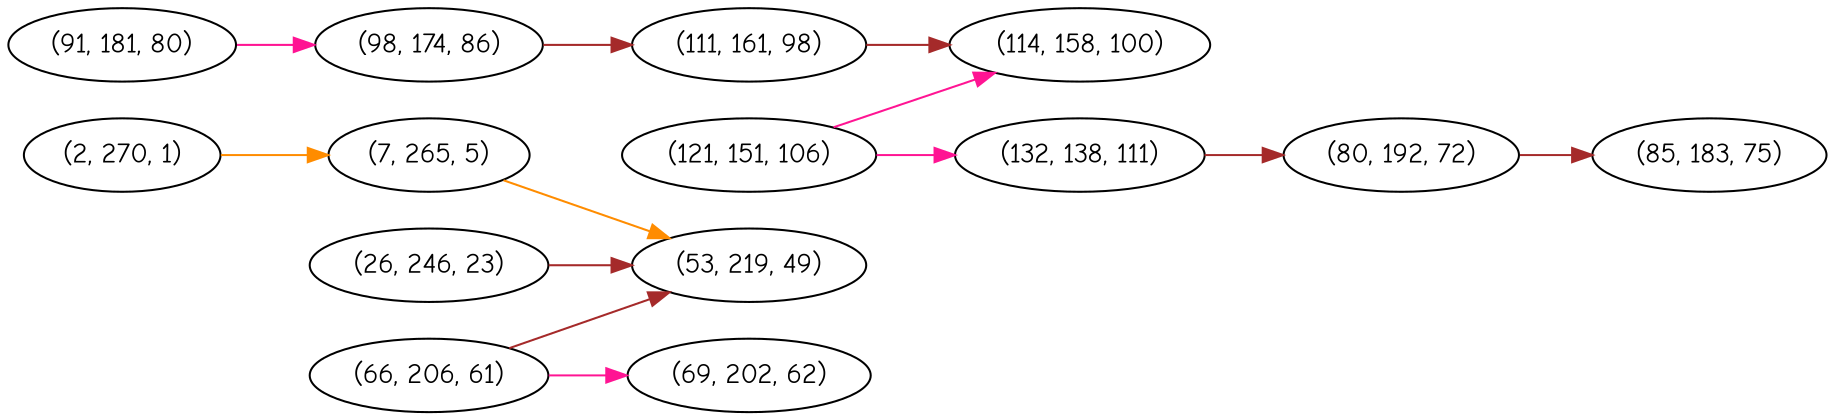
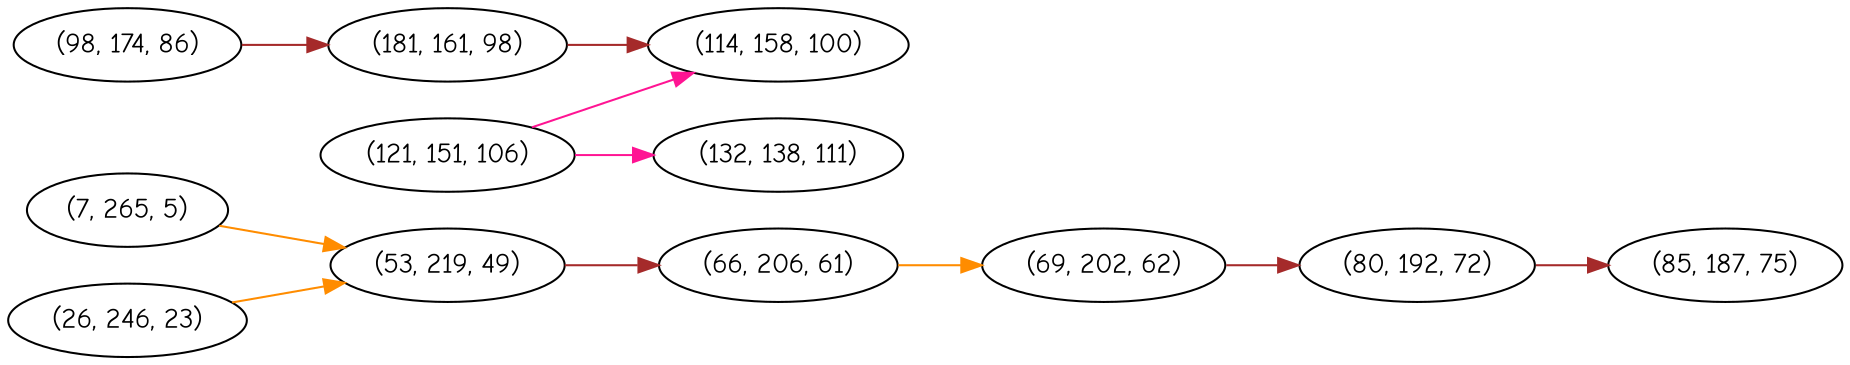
(122, 45) -> none
(749, 45) -> (448, 45)
(122, 155) -> none
(1234, 155) -> (1252, 265)
(1709, 155) -> (1725, 265)
(580, 265) -> (278, 294)
(580, 324) -> (601, 265)
(577, 375) -> (930, 265)
